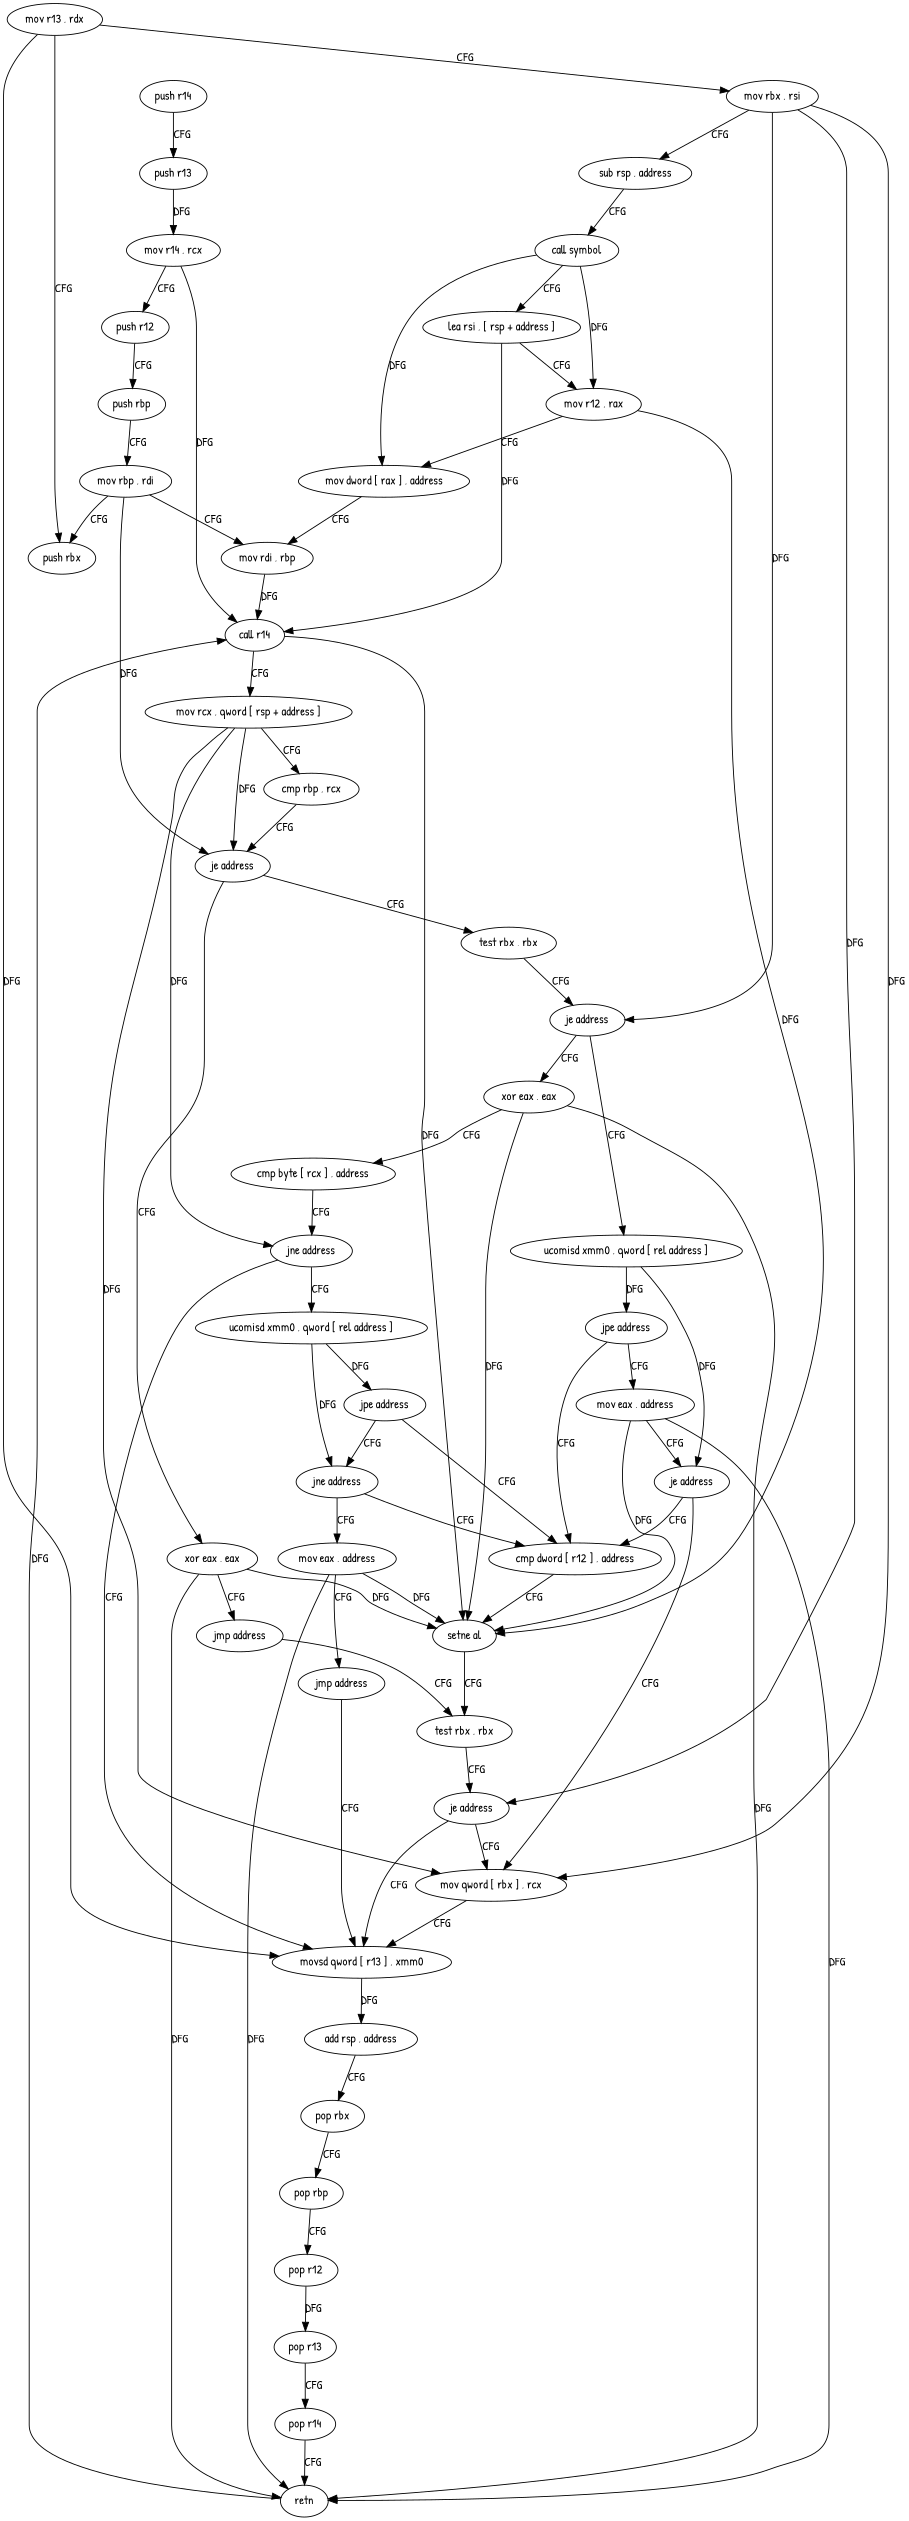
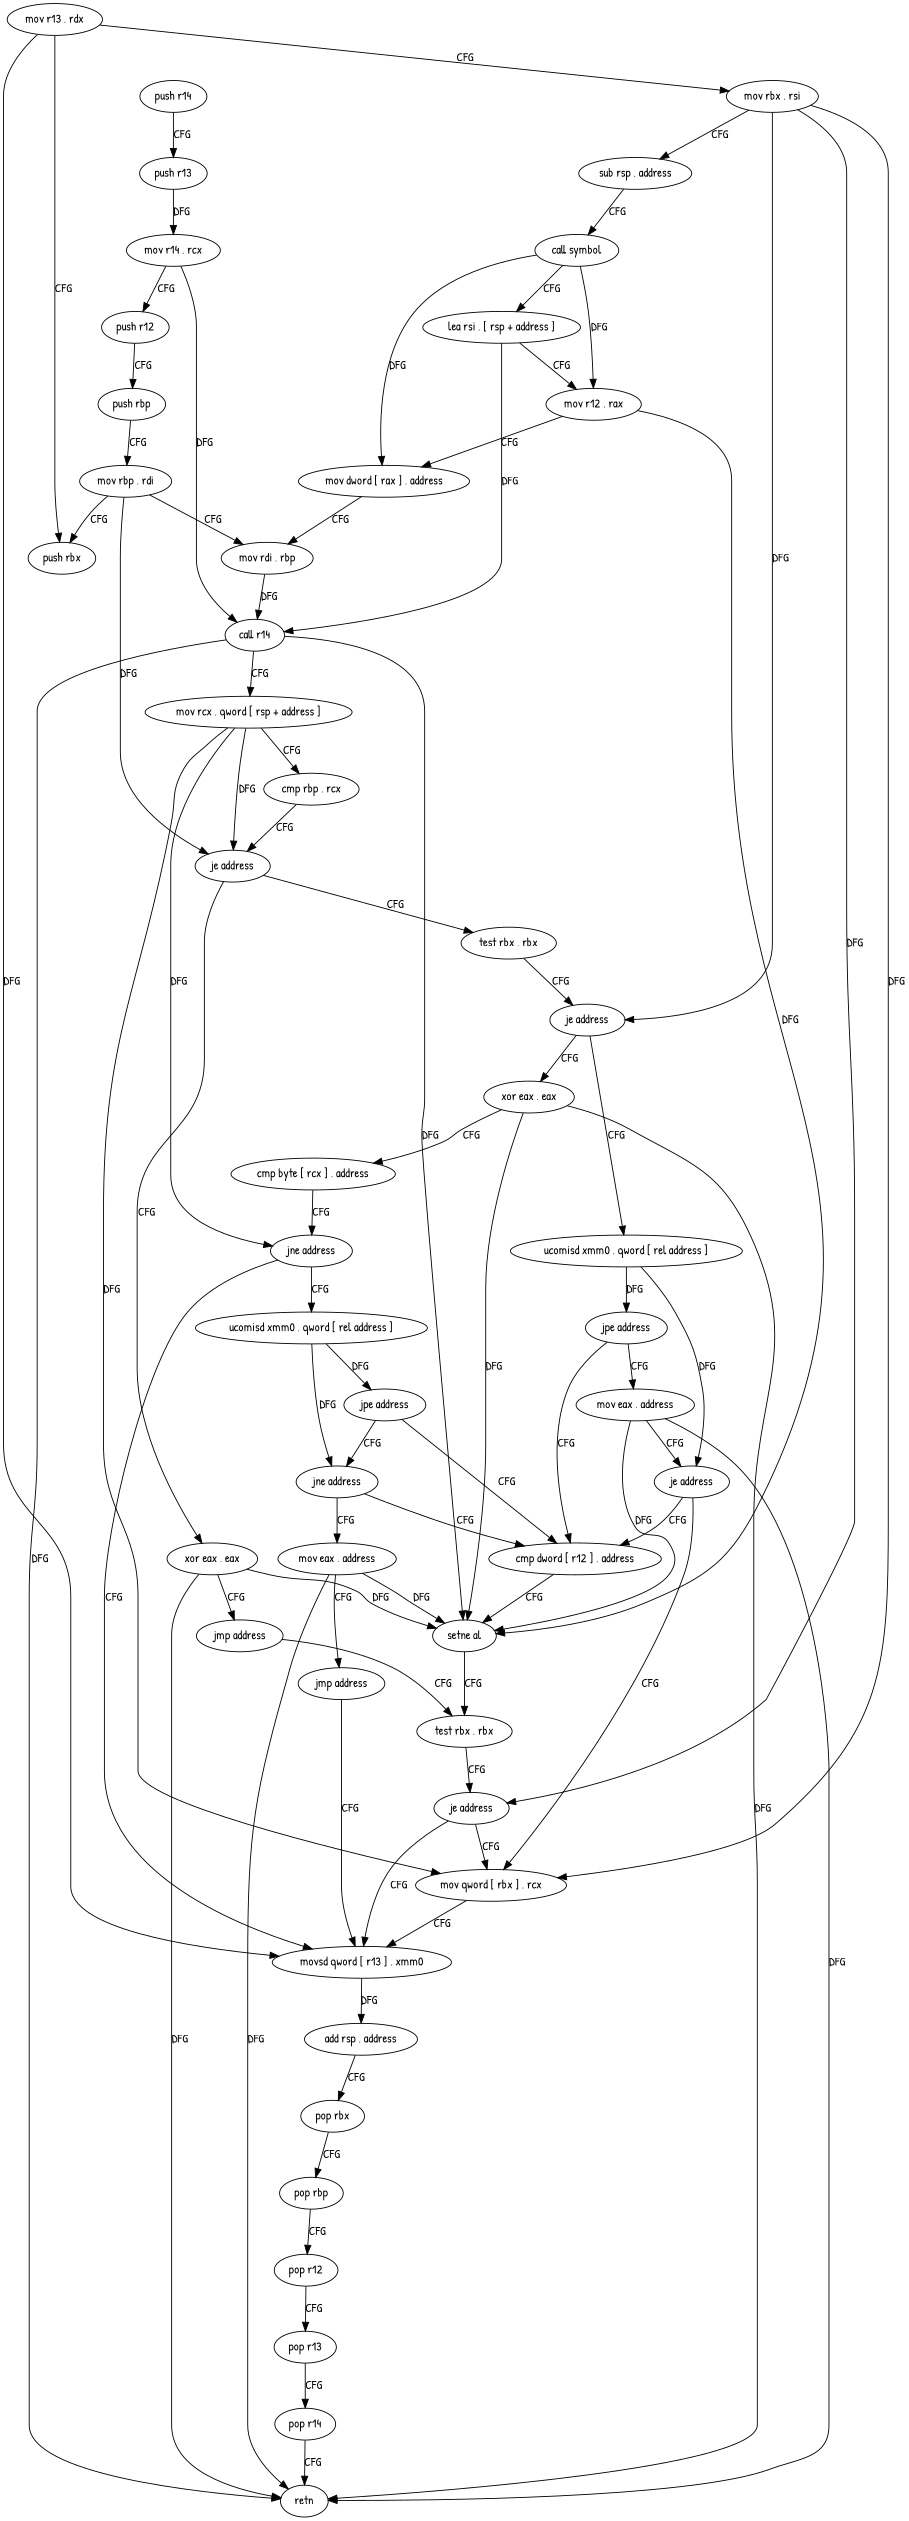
(29, 1604) -> (29, 1595)
(314, 2309) -> (314, 2309)
